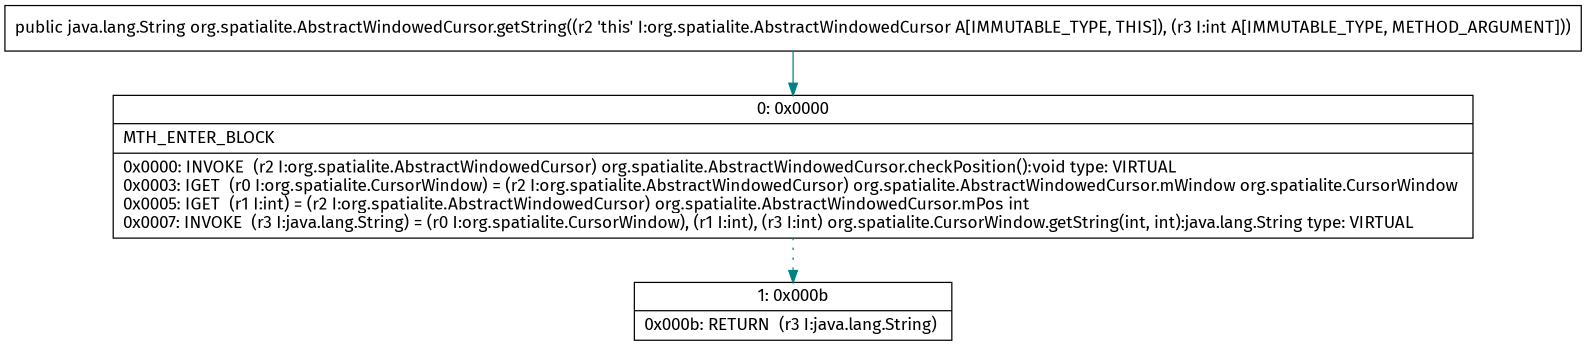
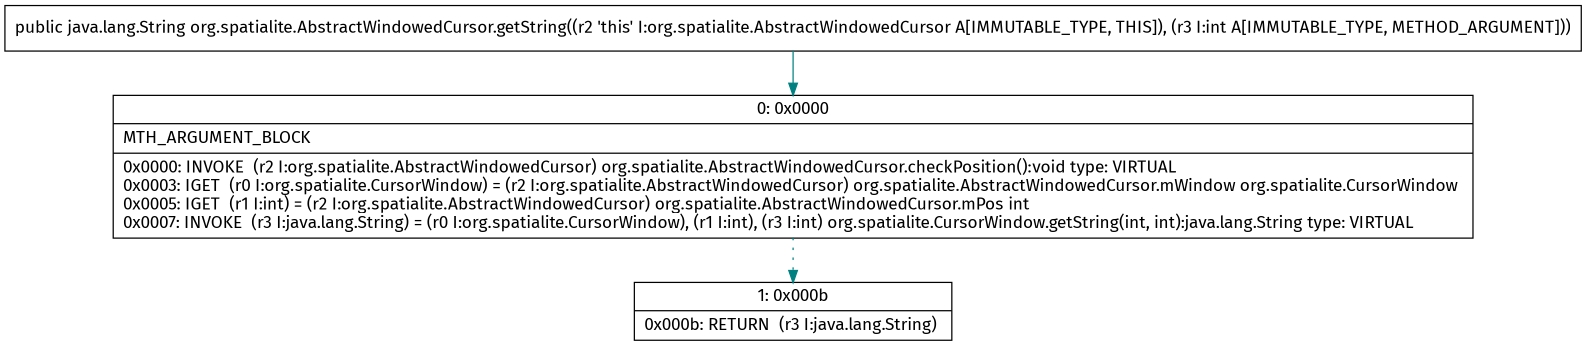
(199, 138) -> (217, 138)
